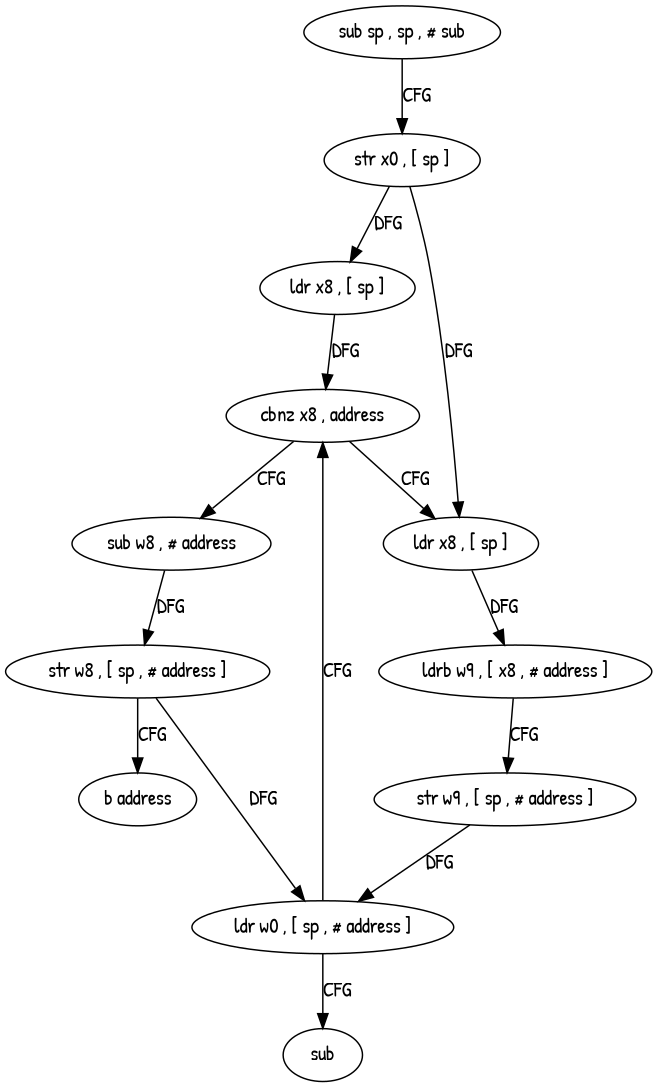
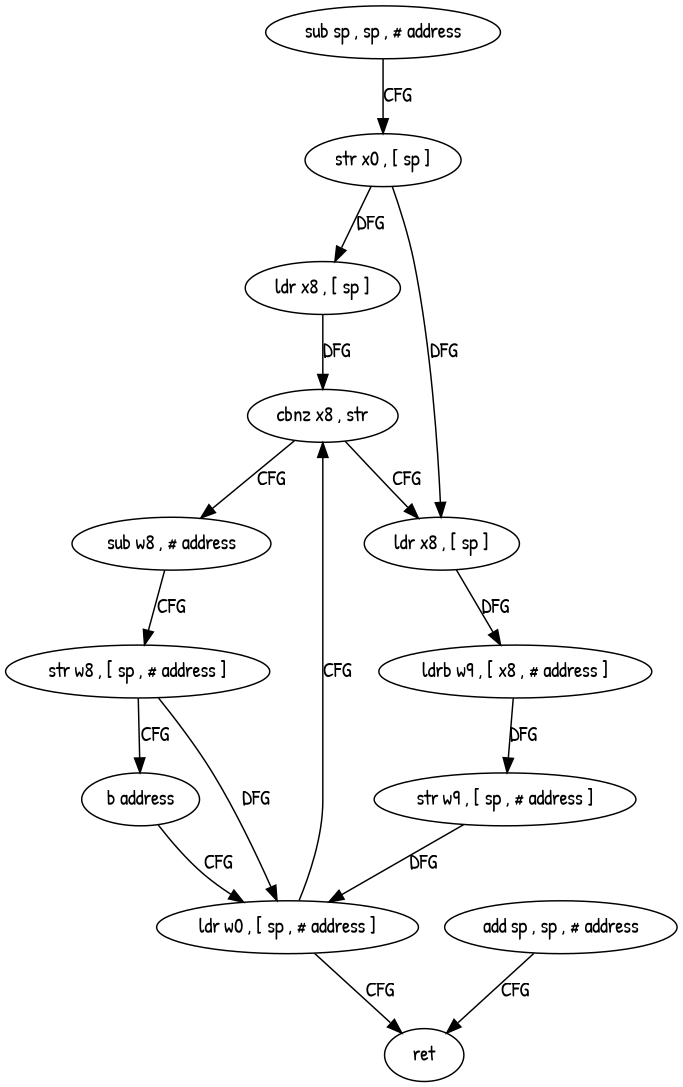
(402, 32) -> (383, 32)
(323, 416) -> (323, 416)
(171, 608) -> (171, 608)
(524, 735) -> (523, 735)
none -> (191, 863)
none -> (561, 927)
(323, 1055) -> (424, 1055)
